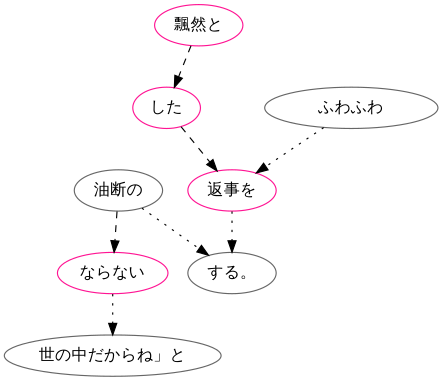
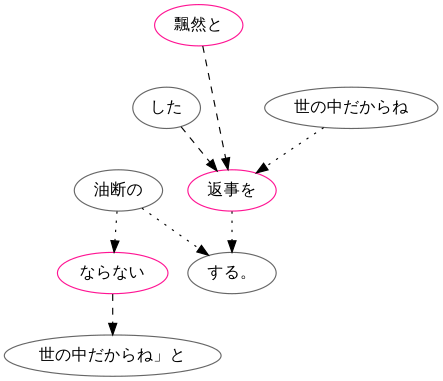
(185, 61) -> (214, 102)
(167, 108) -> (167, 108)
(351, 108) -> (351, 108)
(116, 226) -> (116, 226)
(113, 309) -> (113, 309)
